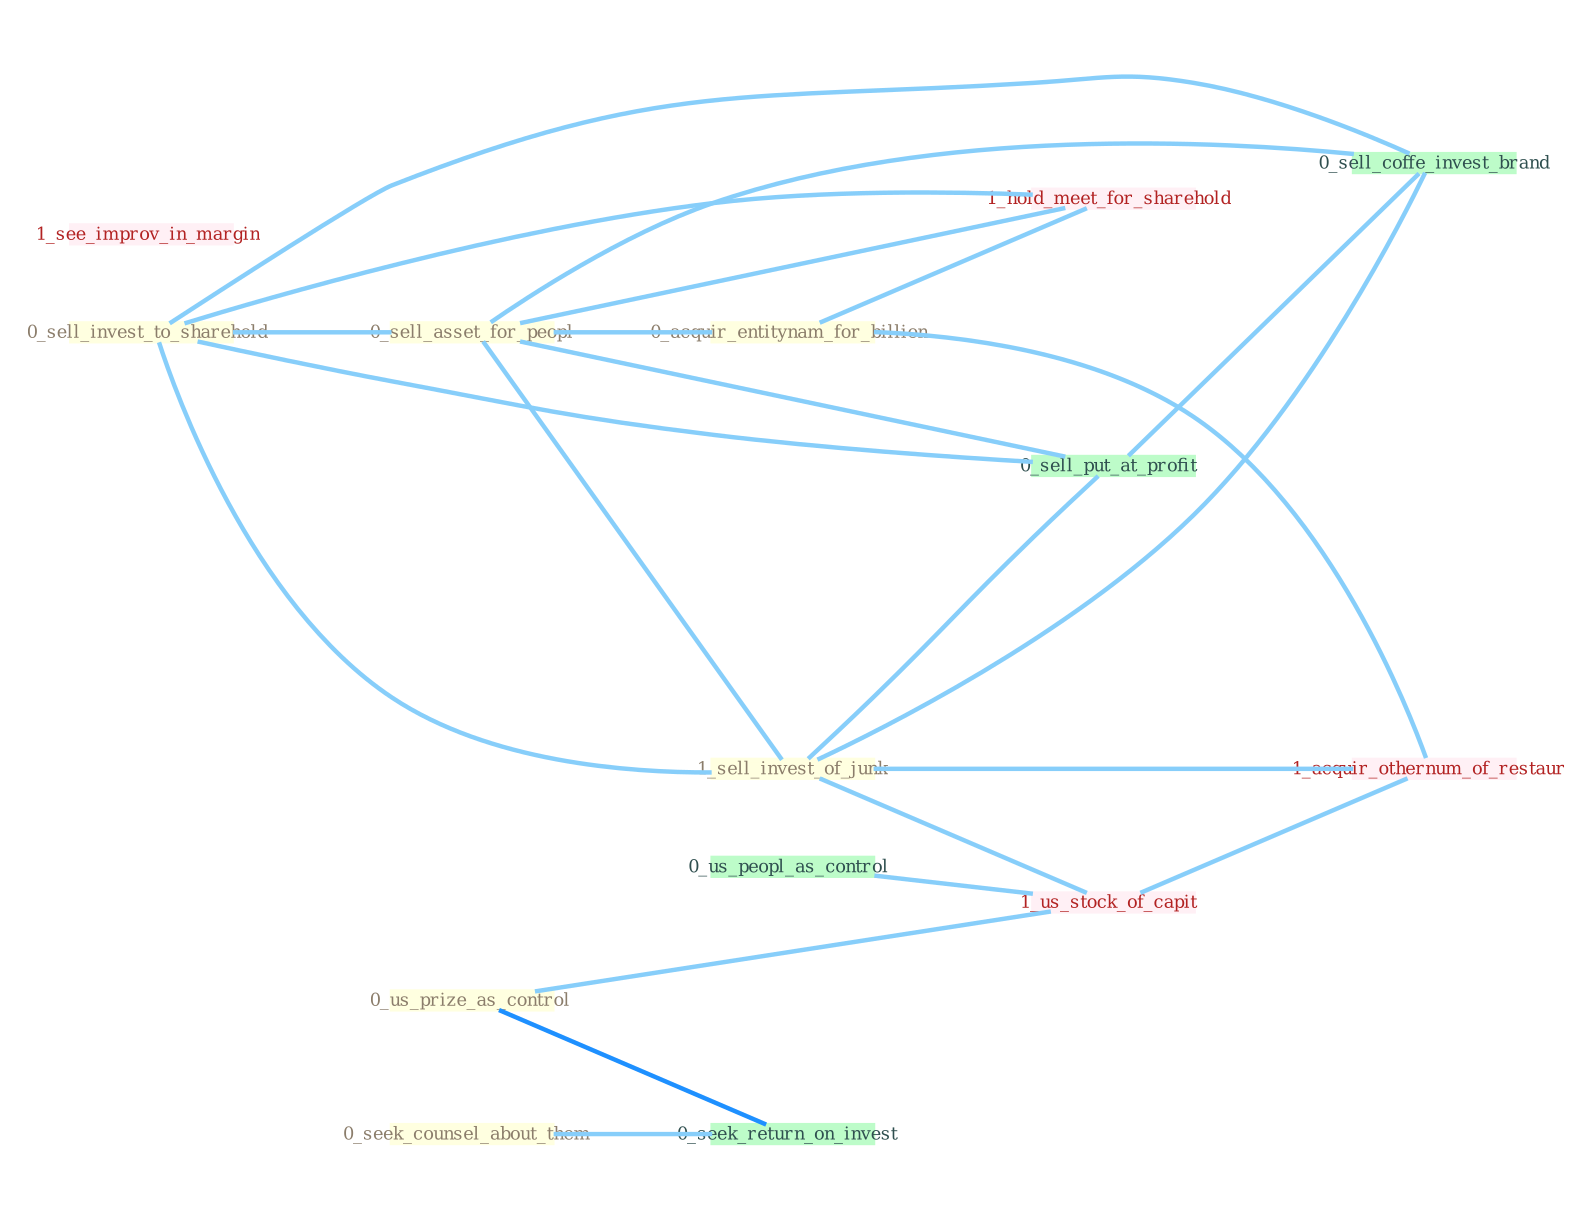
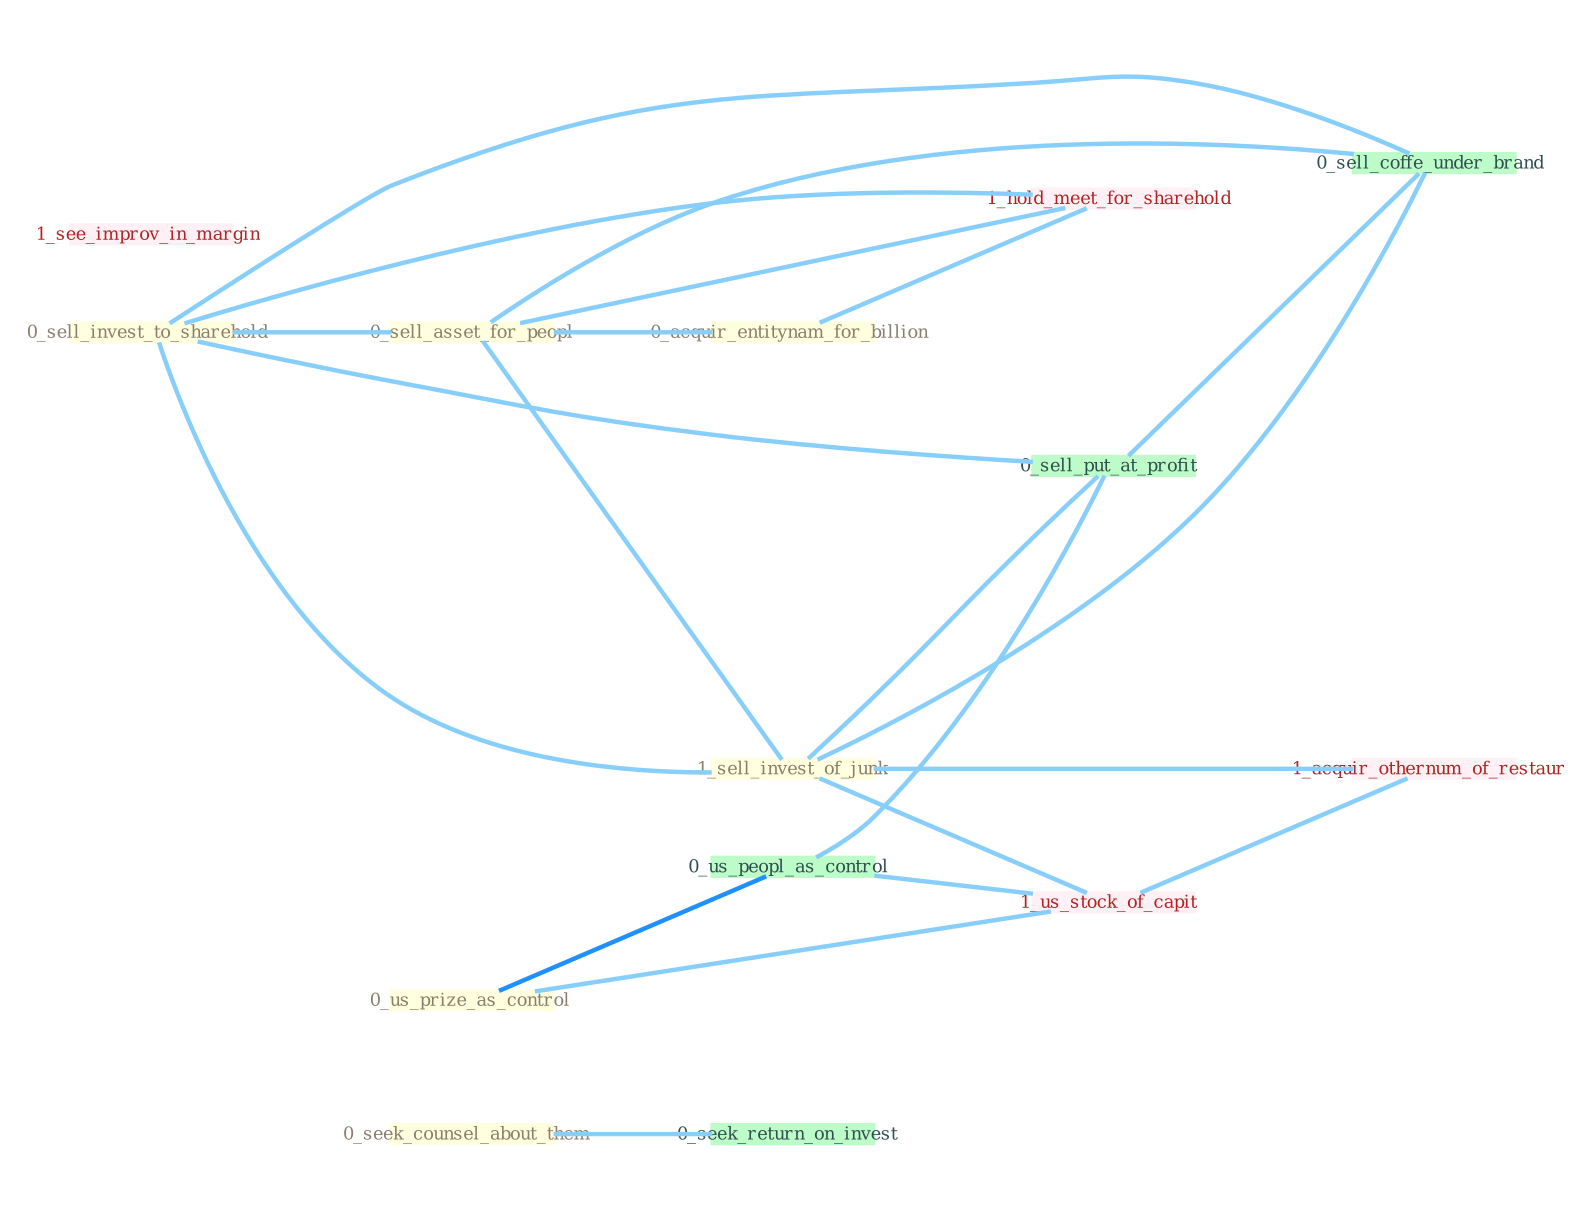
(1434, 163) -> (1434, 163)
(793, 399) -> (954, 724)
(1212, 431) -> none
(633, 1067) -> (633, 934)
